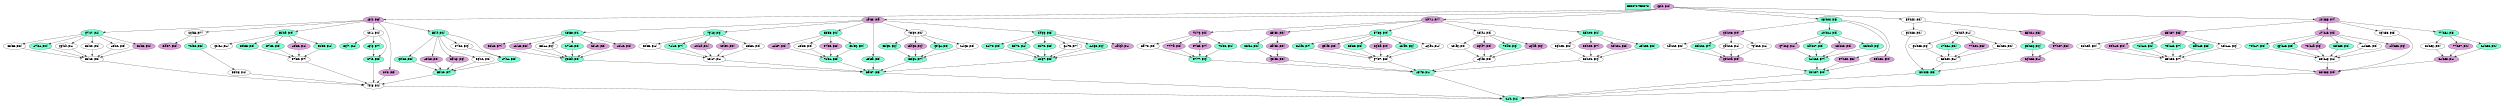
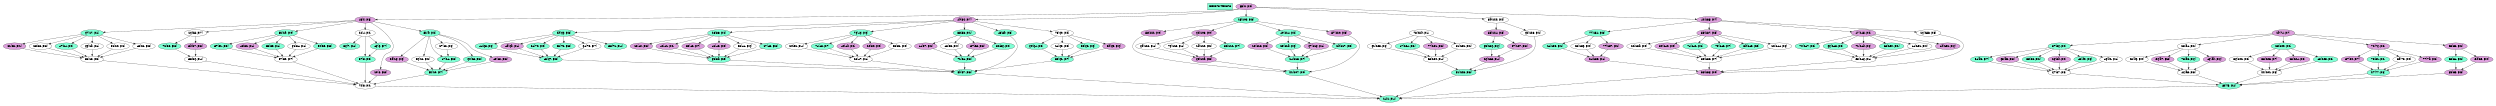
(1551, 17) -> none
(873, 20) -> (964, 20)
none -> (196, 52)
none -> (293, 52)
(1031, 52) -> none
